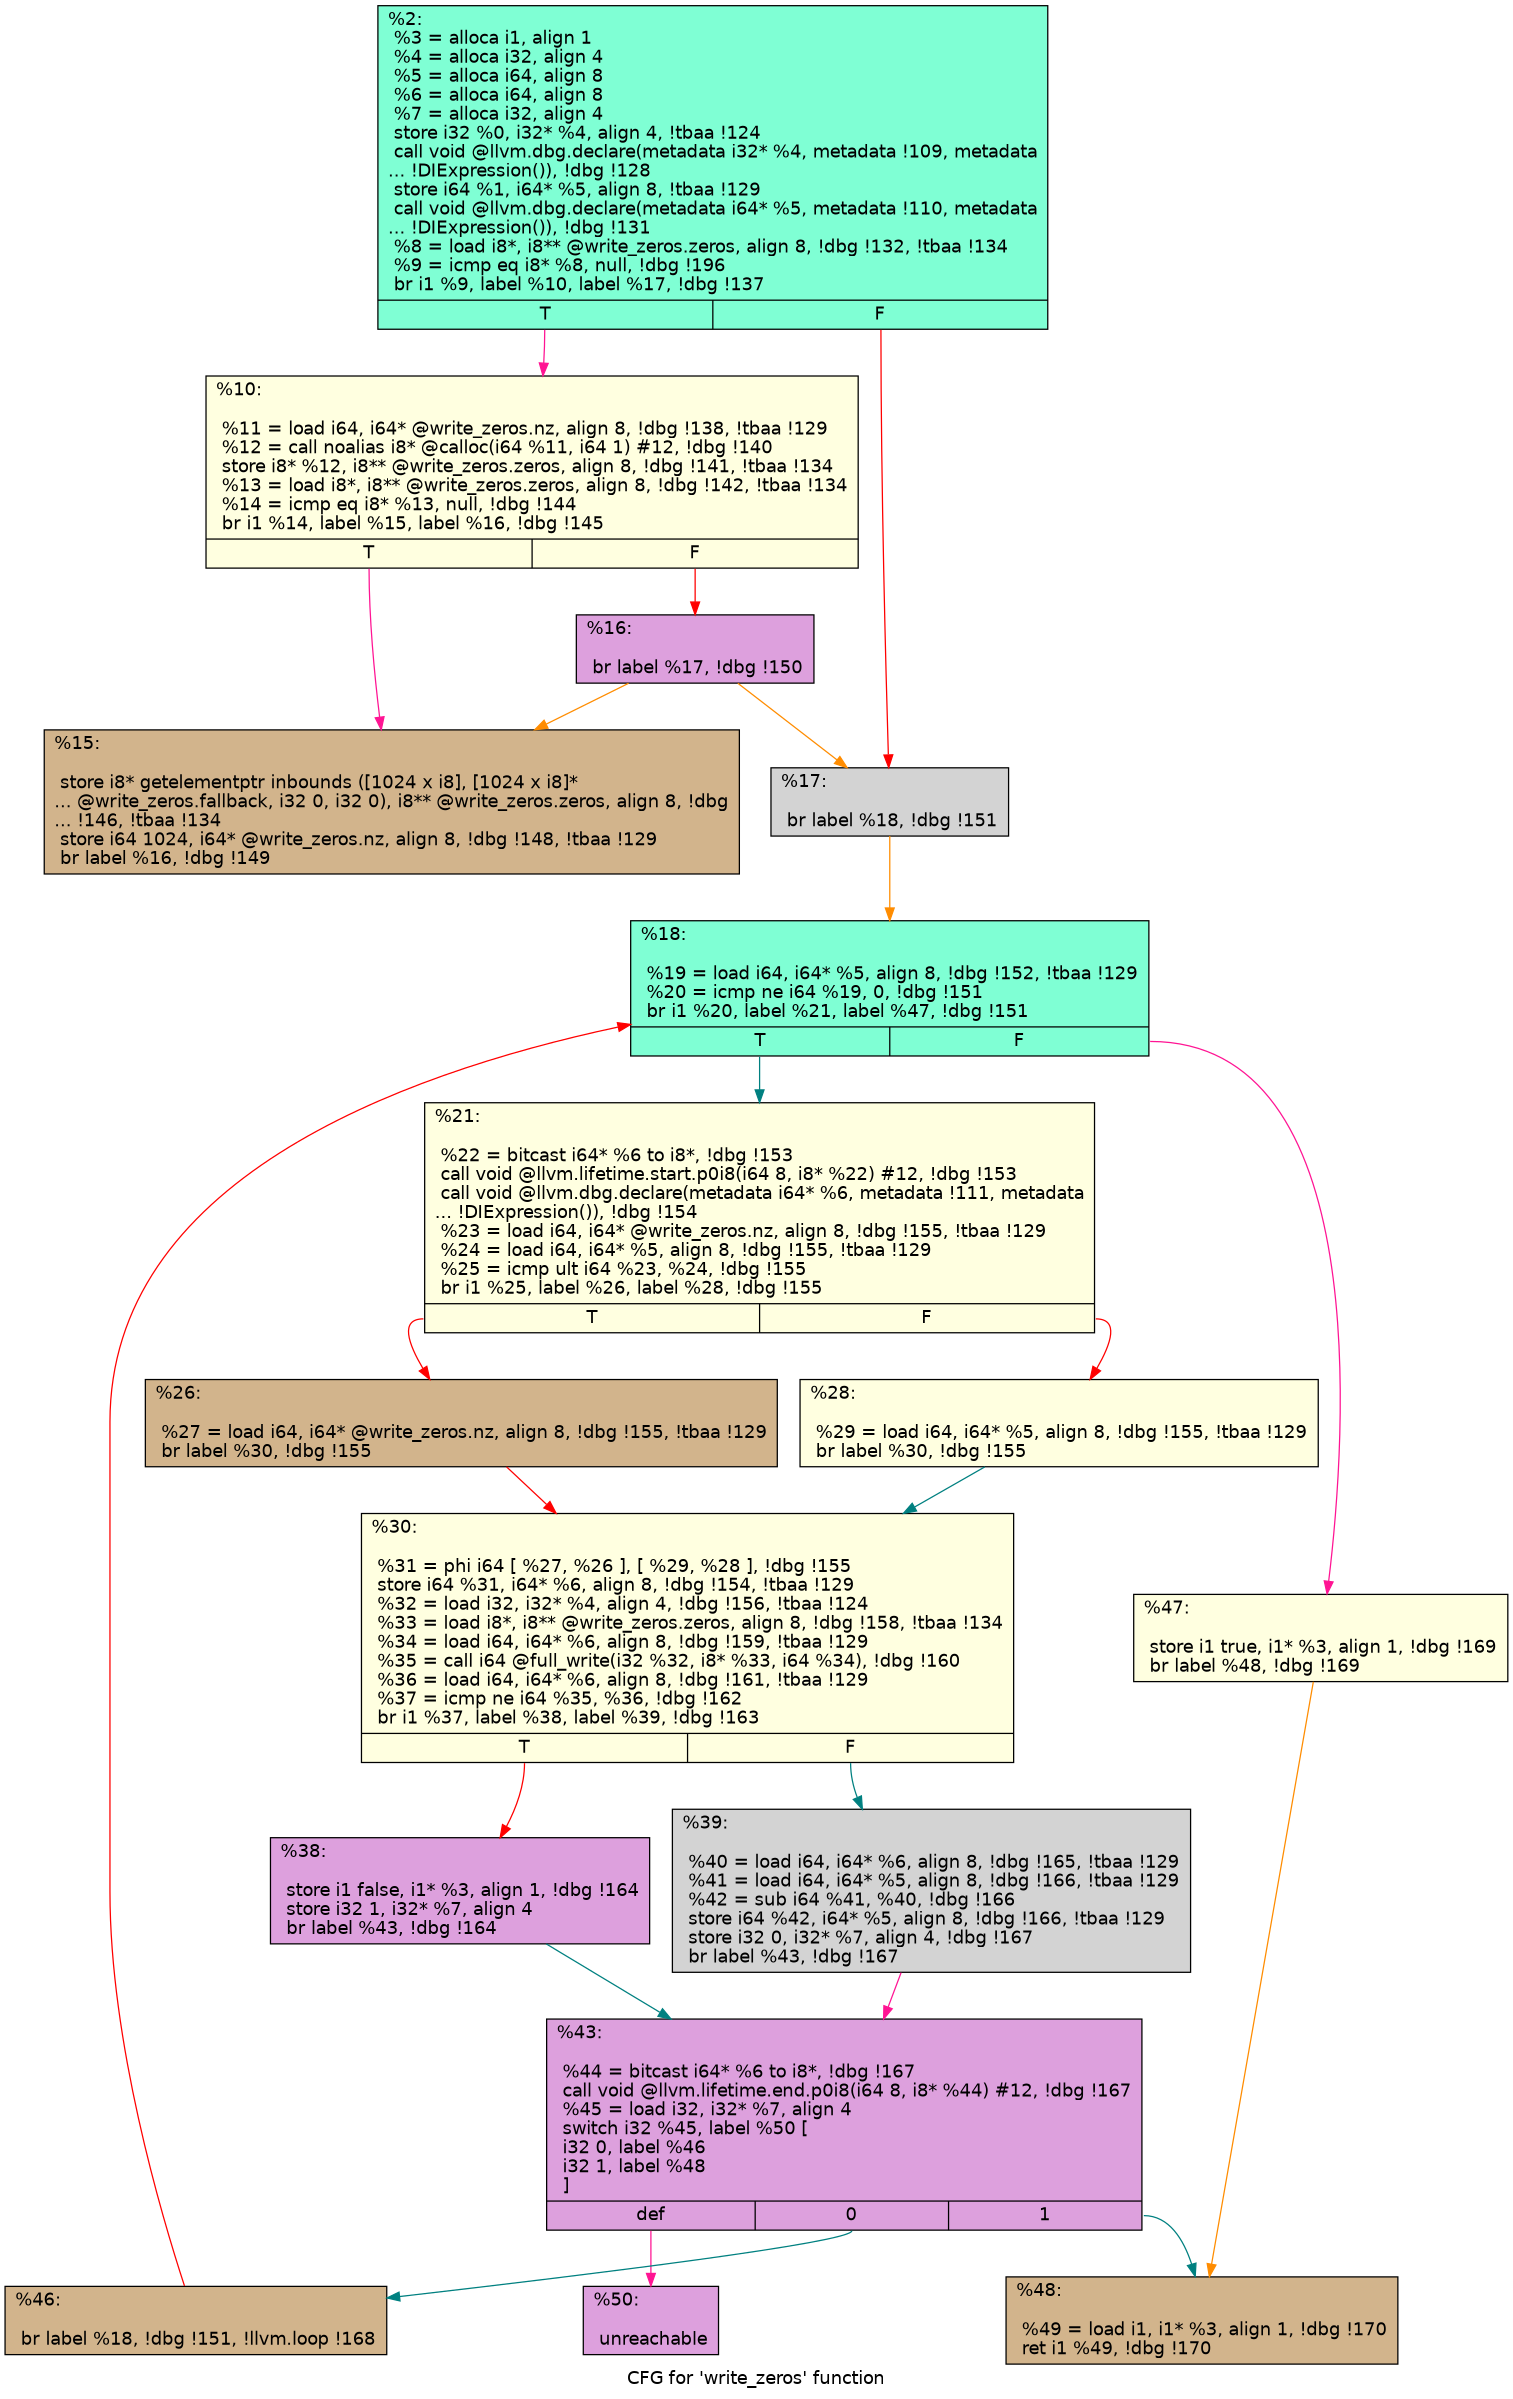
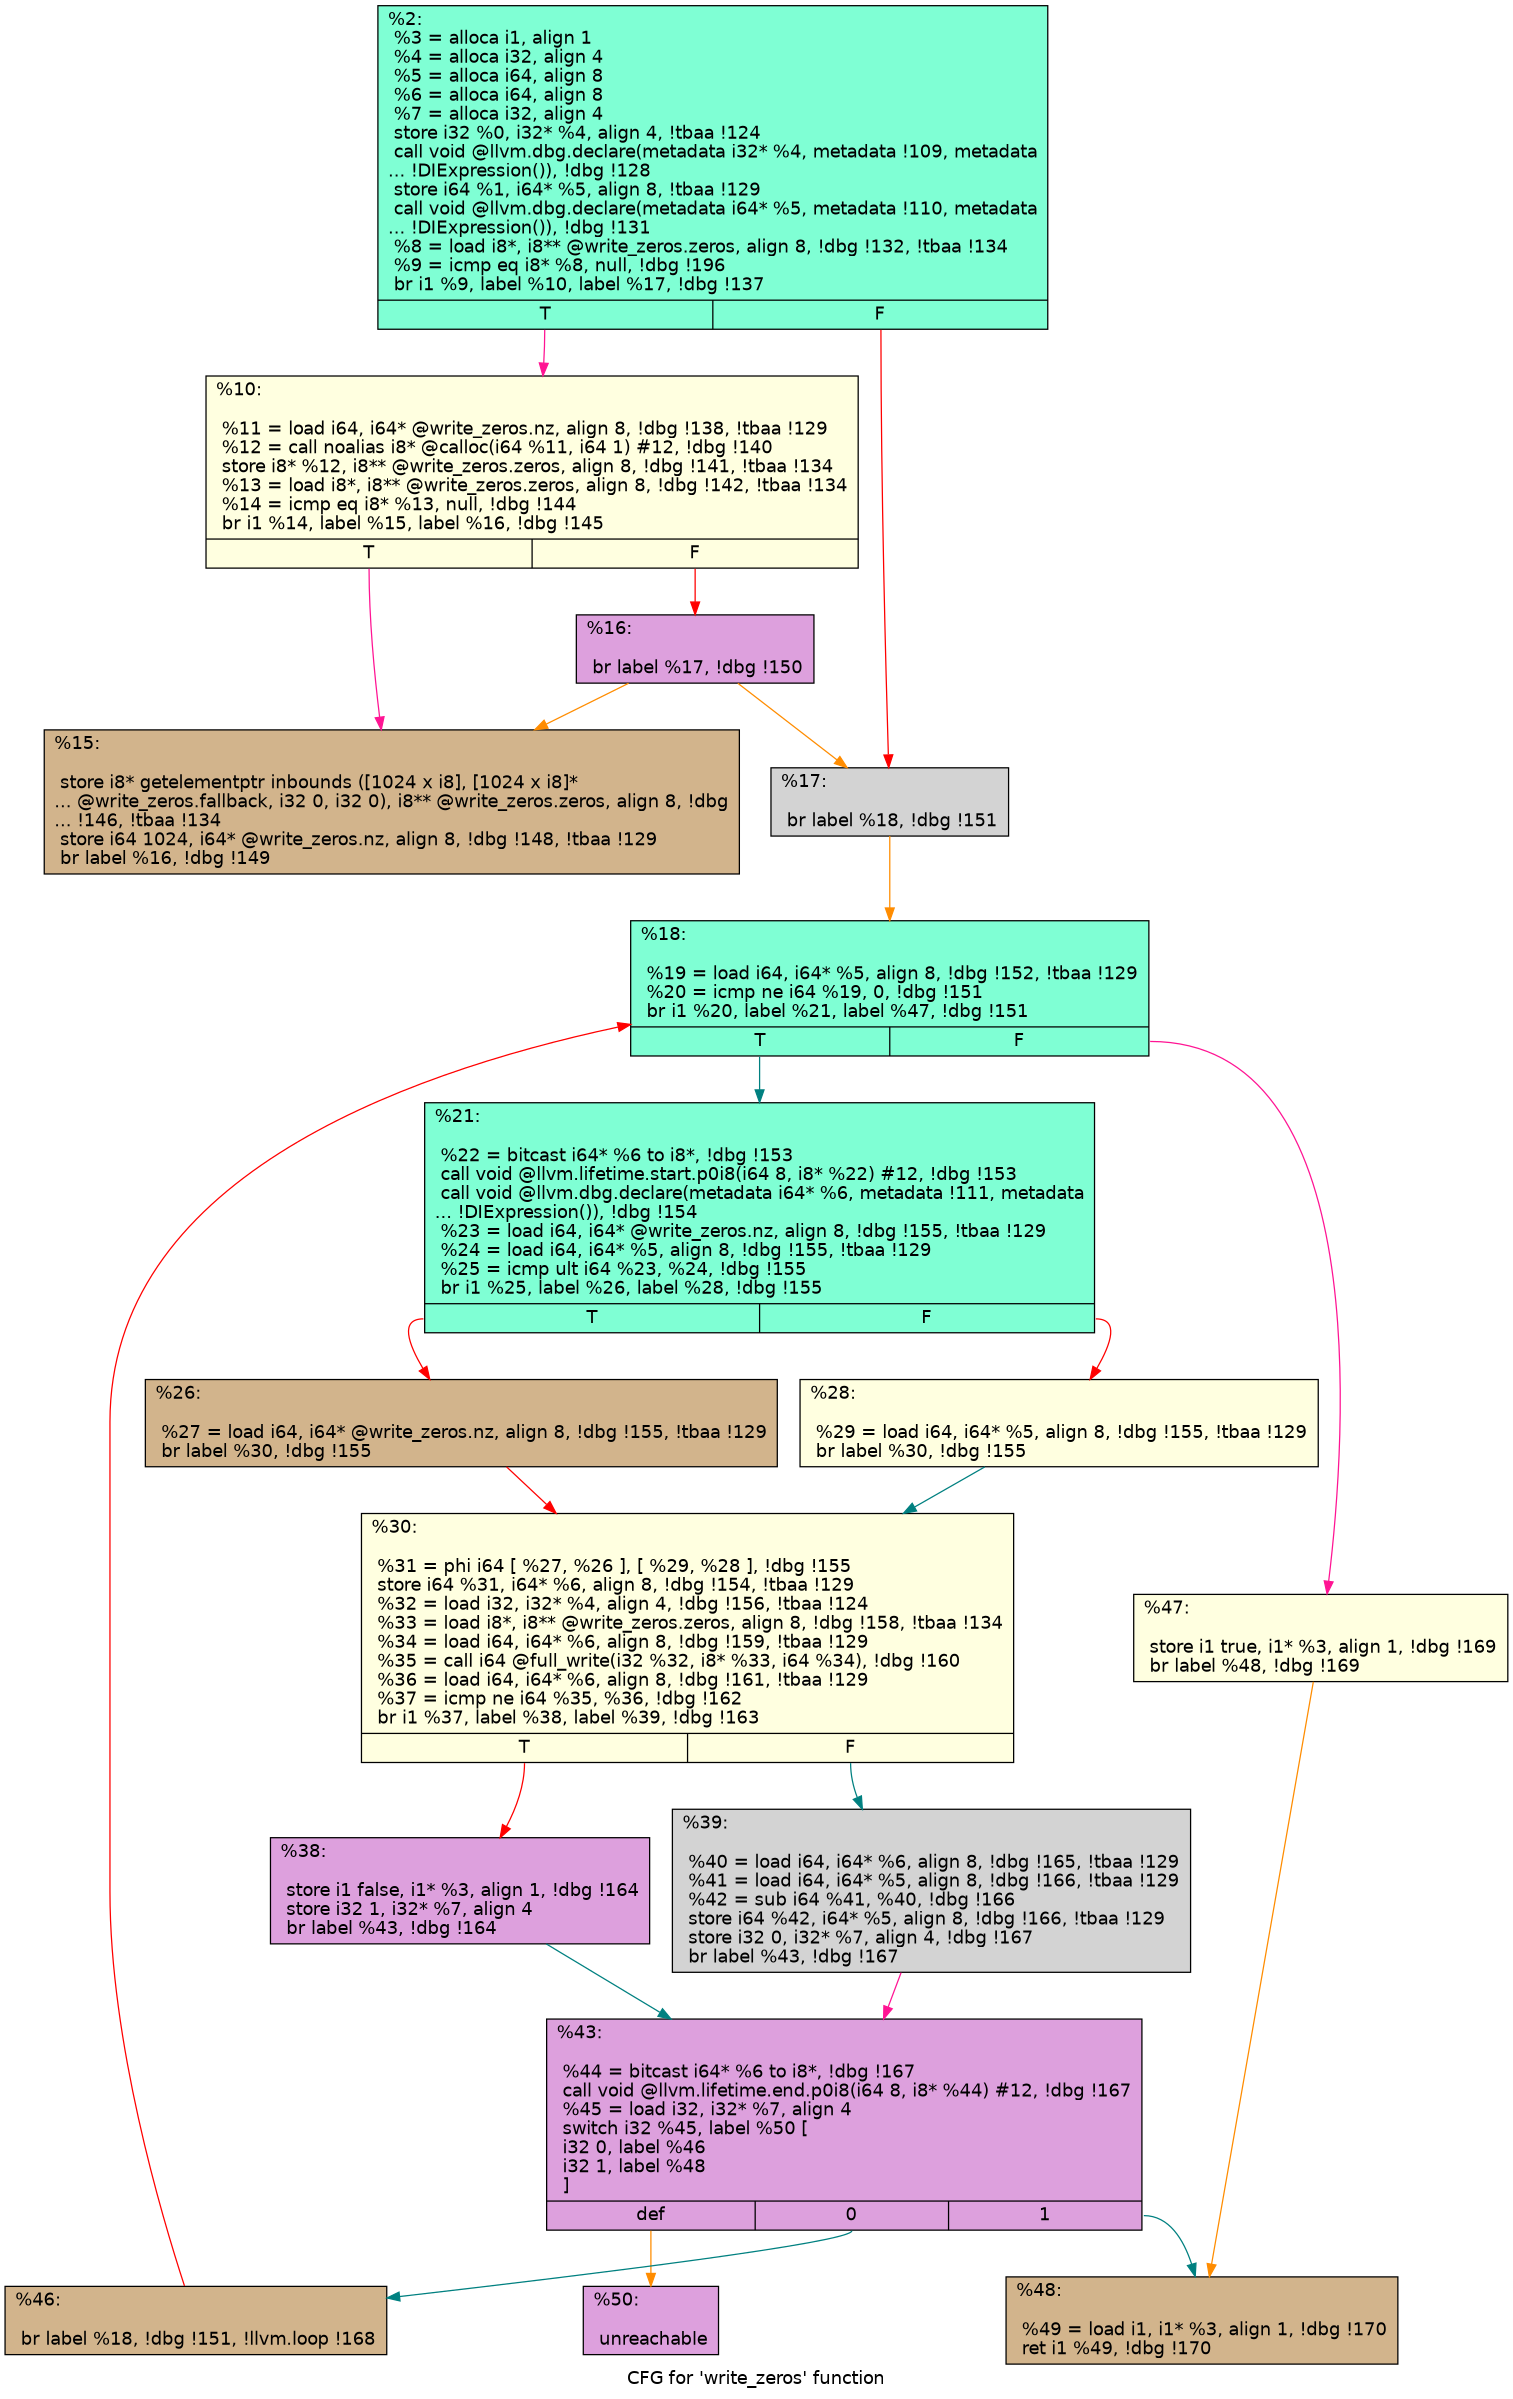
(760, 1218) -> (760, 1218)
(651, 2252) -> (651, 2252)
